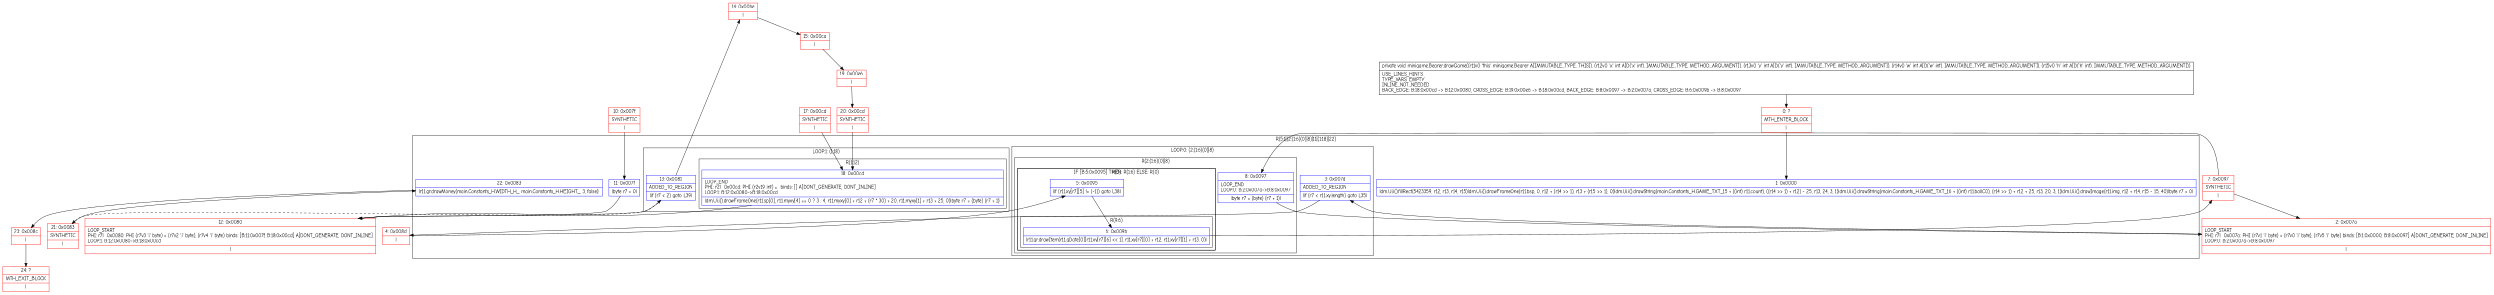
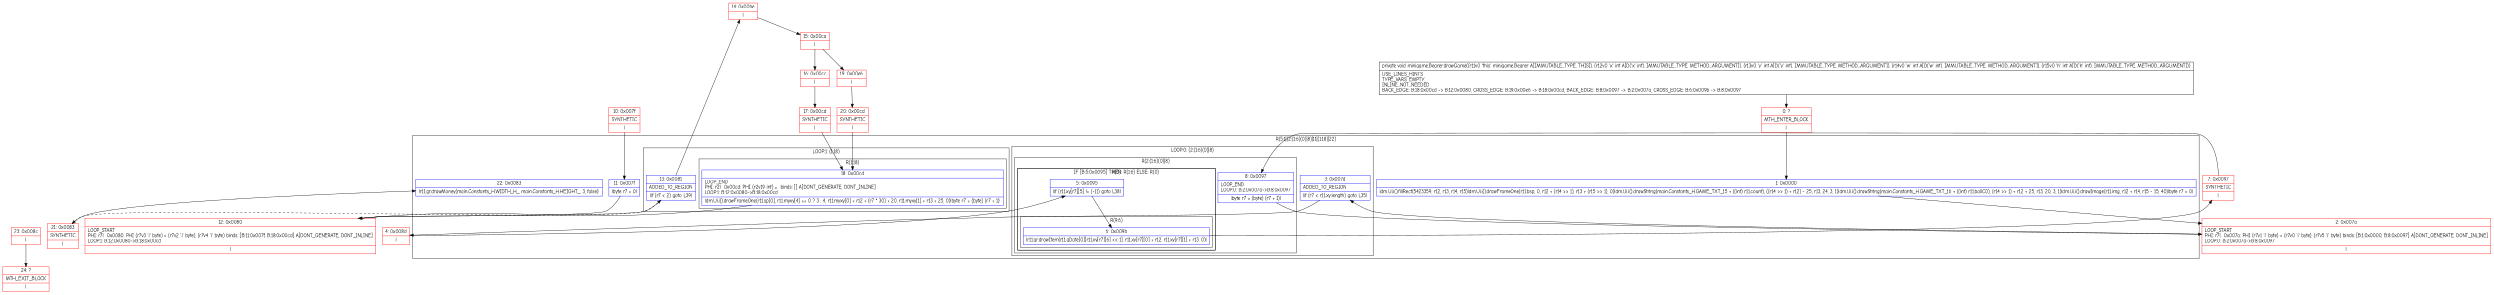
none -> (815, 78)
(853, 163) -> (853, 163)
(222, 198) -> none
(2265, 206) -> (2038, 210)
